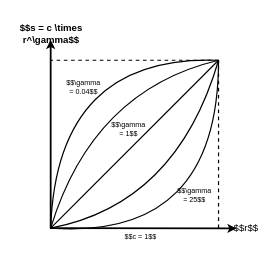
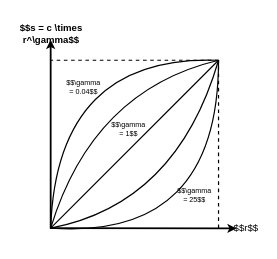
(141, 237) -> none
